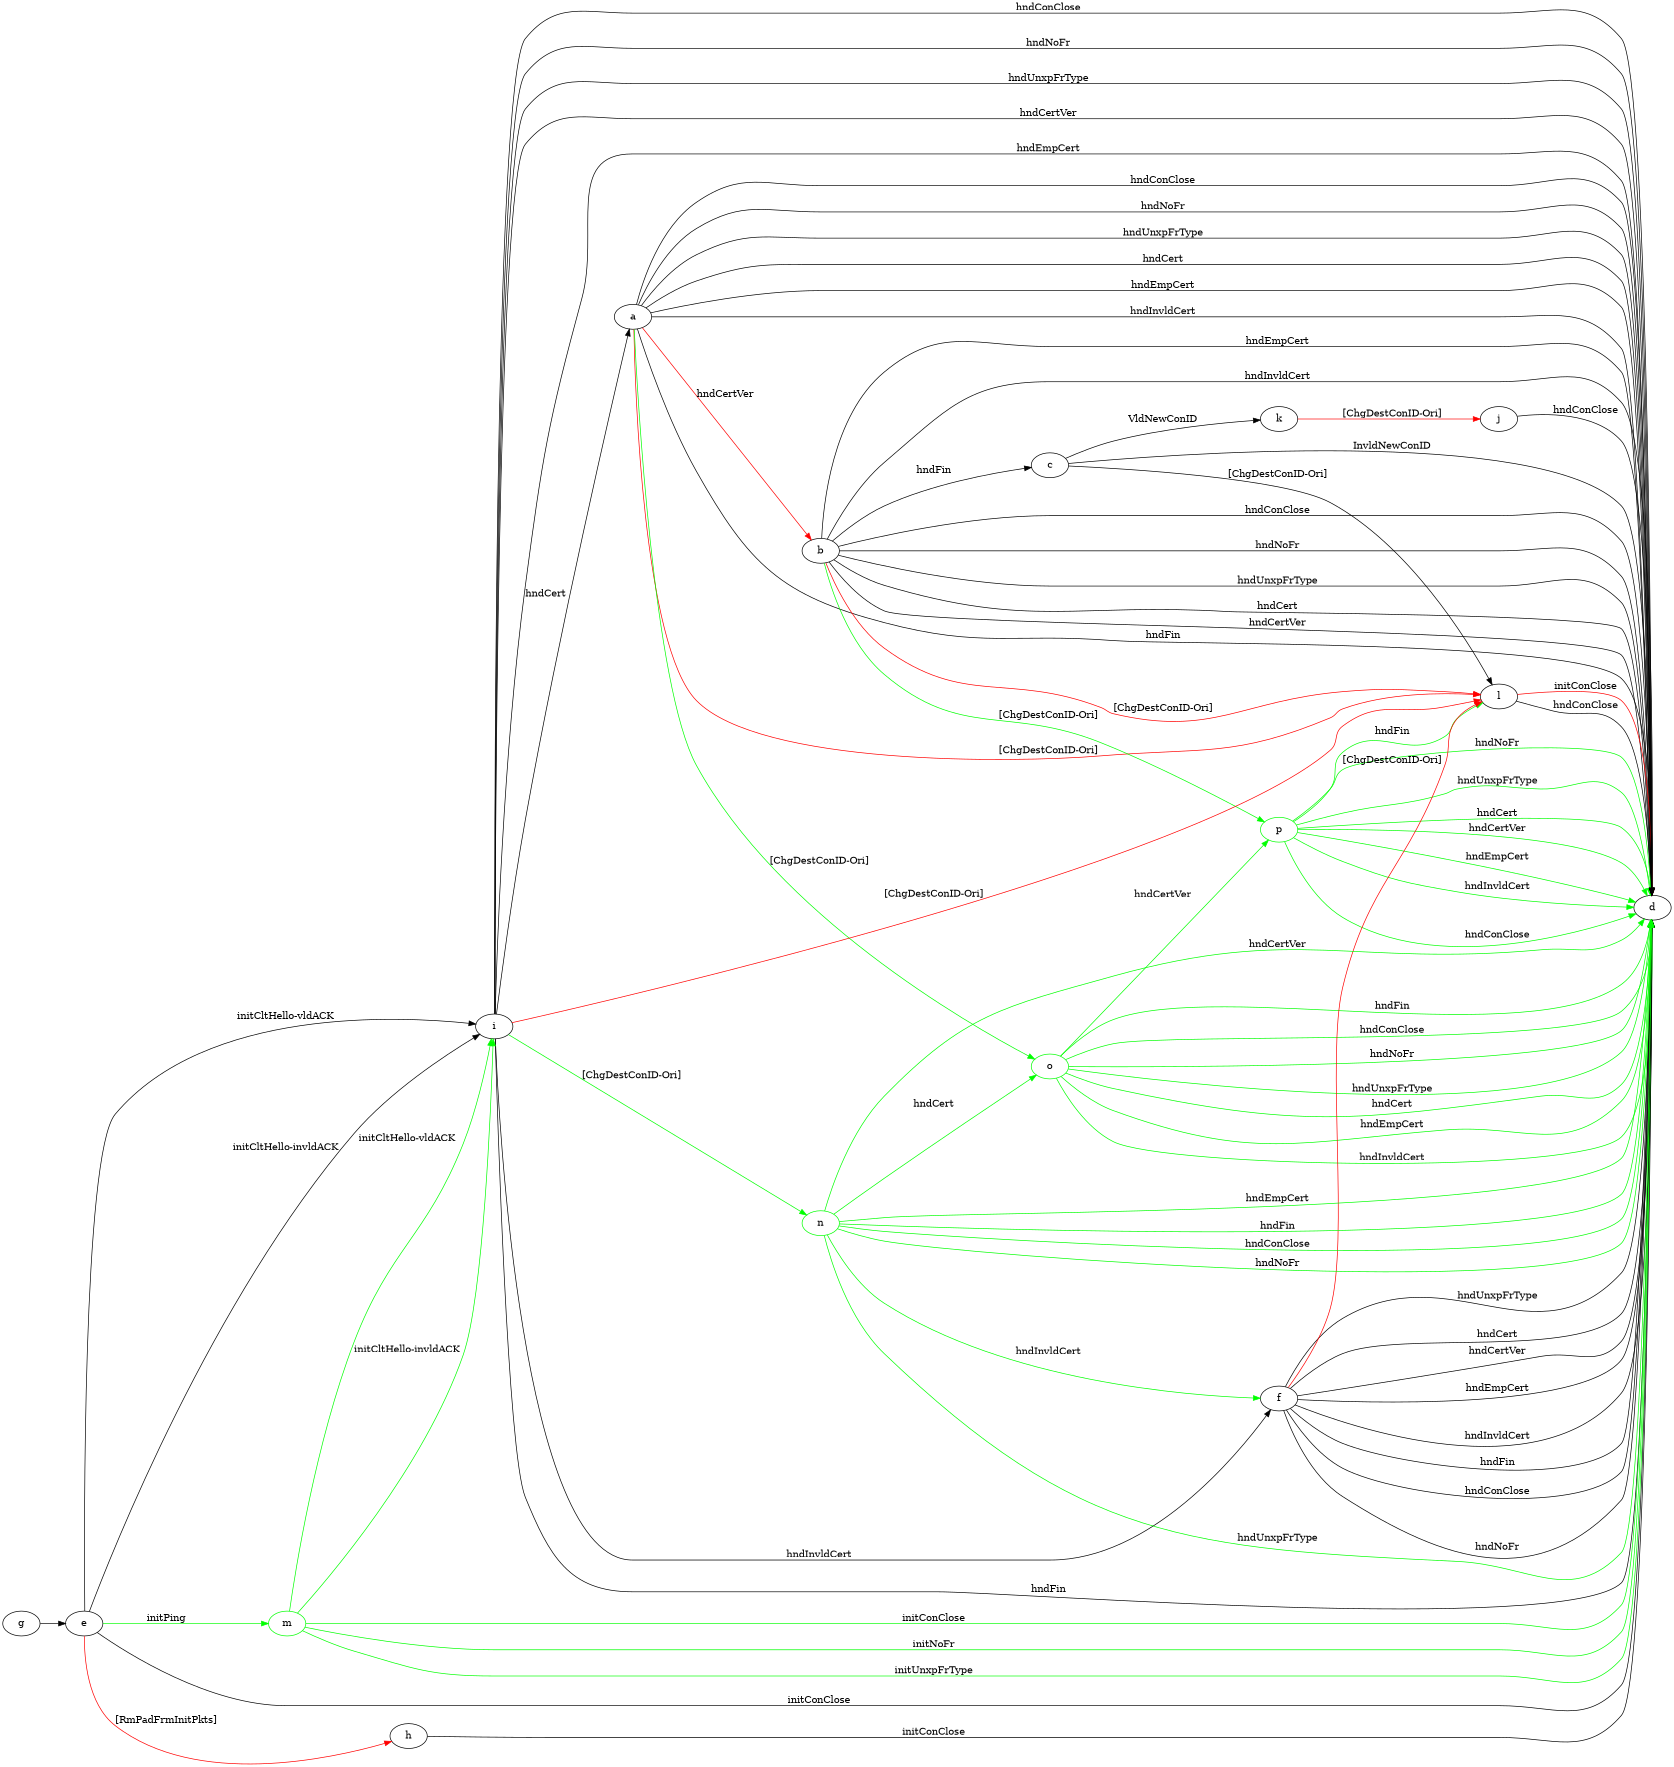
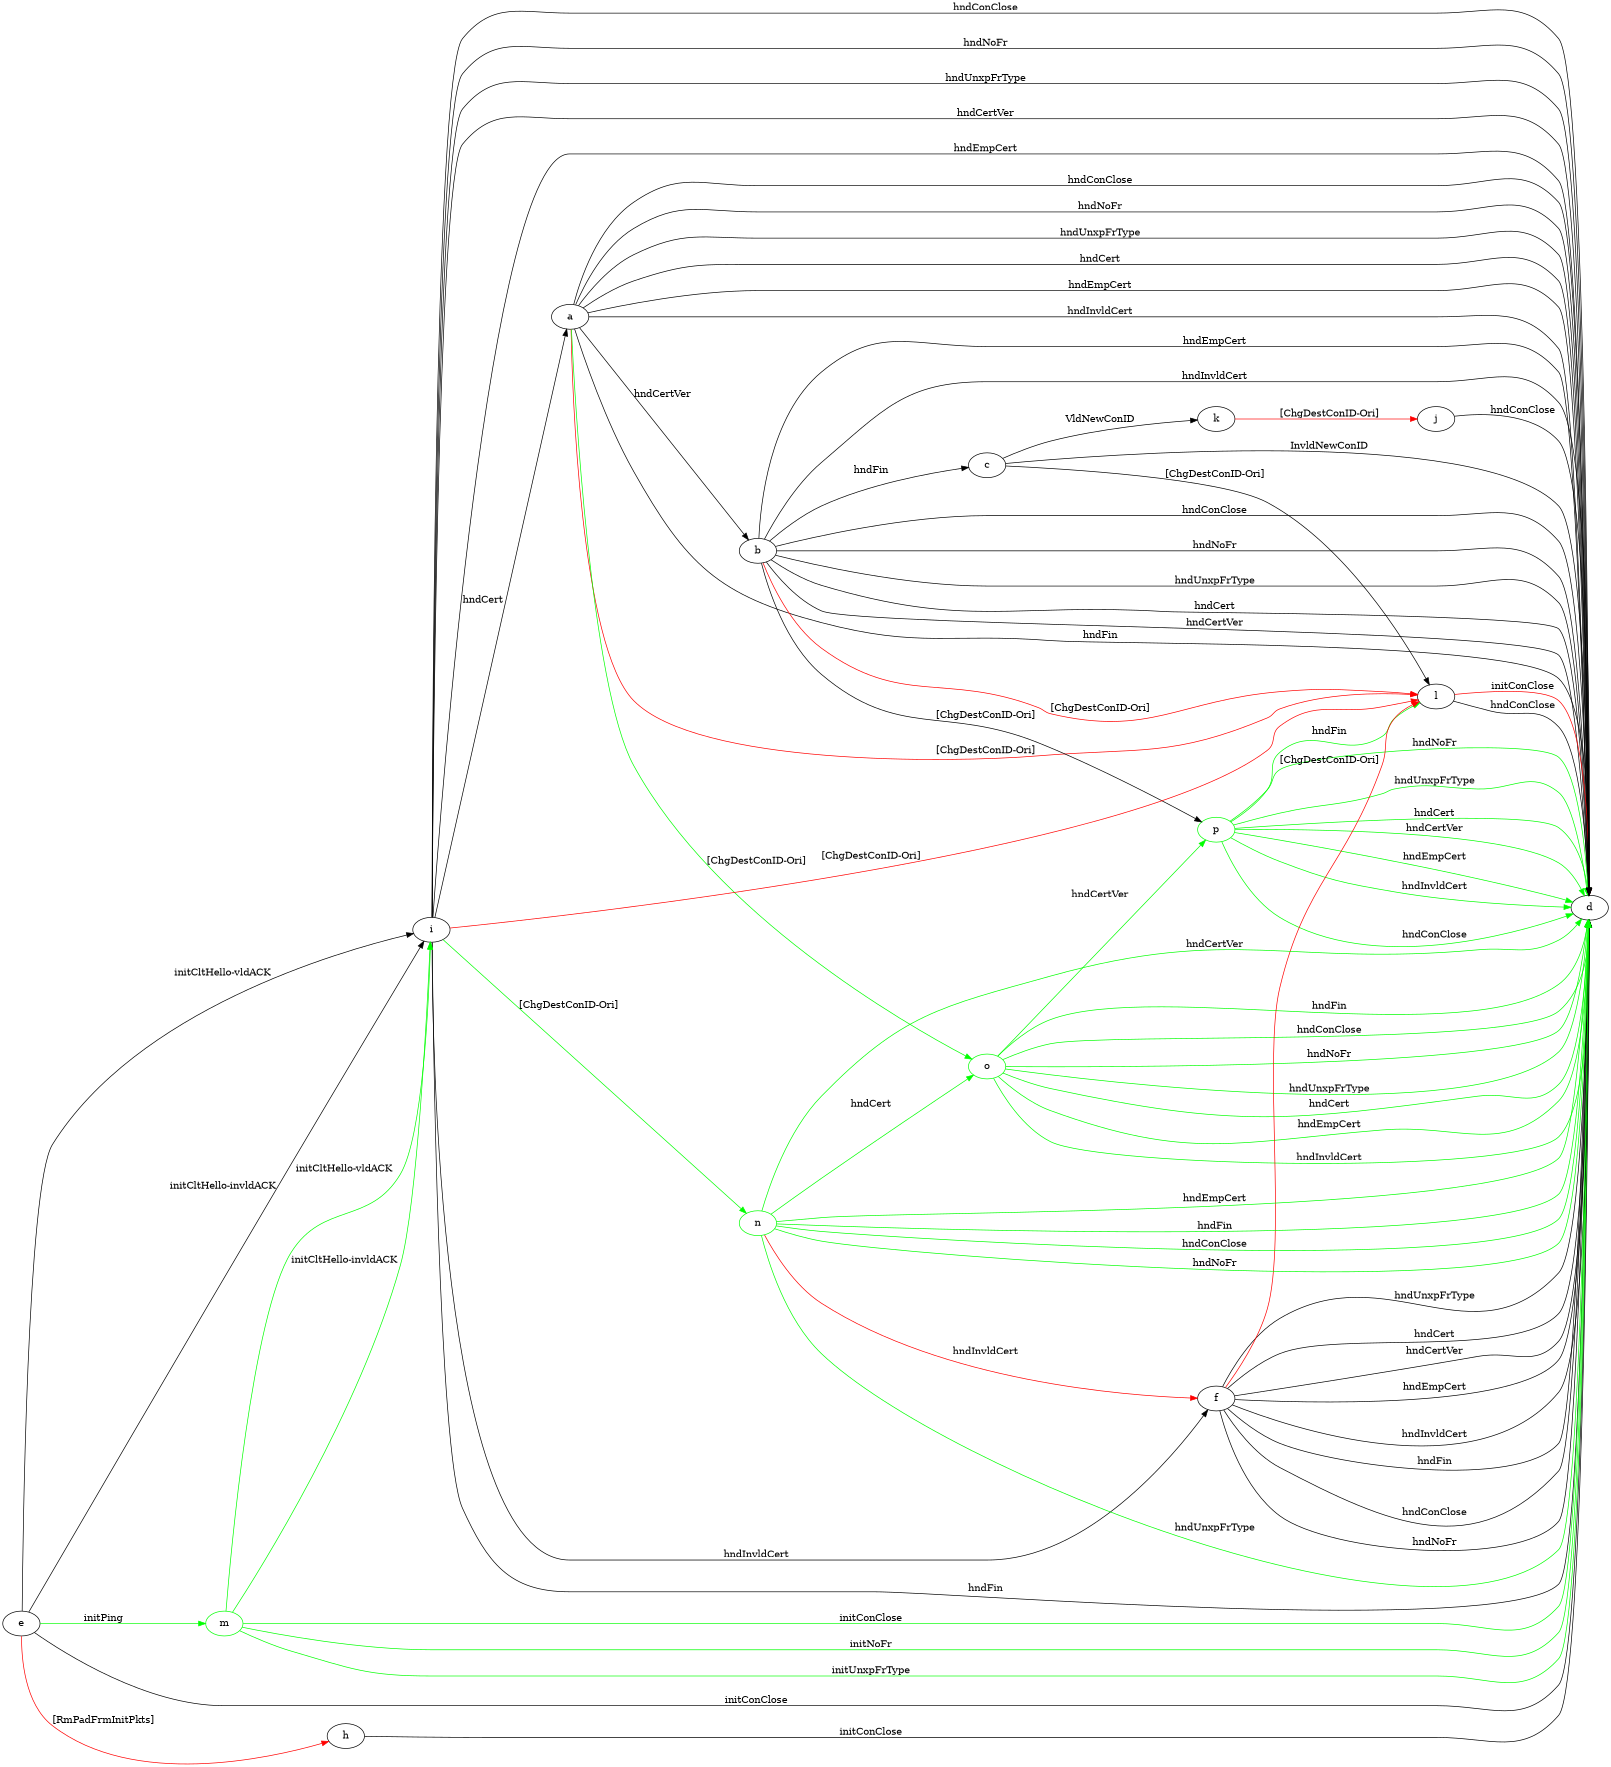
(725, 431) -> (662, 431)
(1012, 722) -> (949, 722)
(1019, 1362) -> (957, 1362)
(21, 1624) -> none
